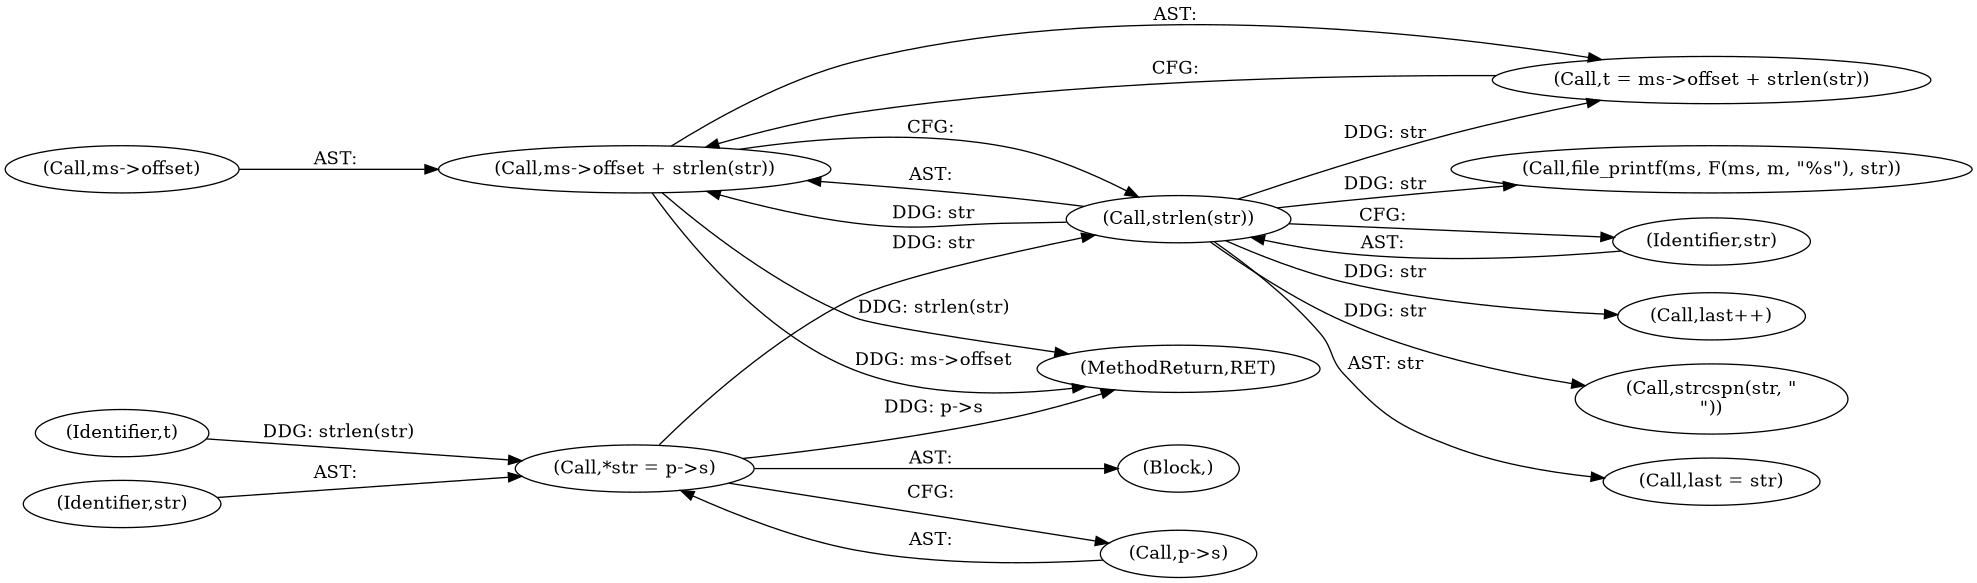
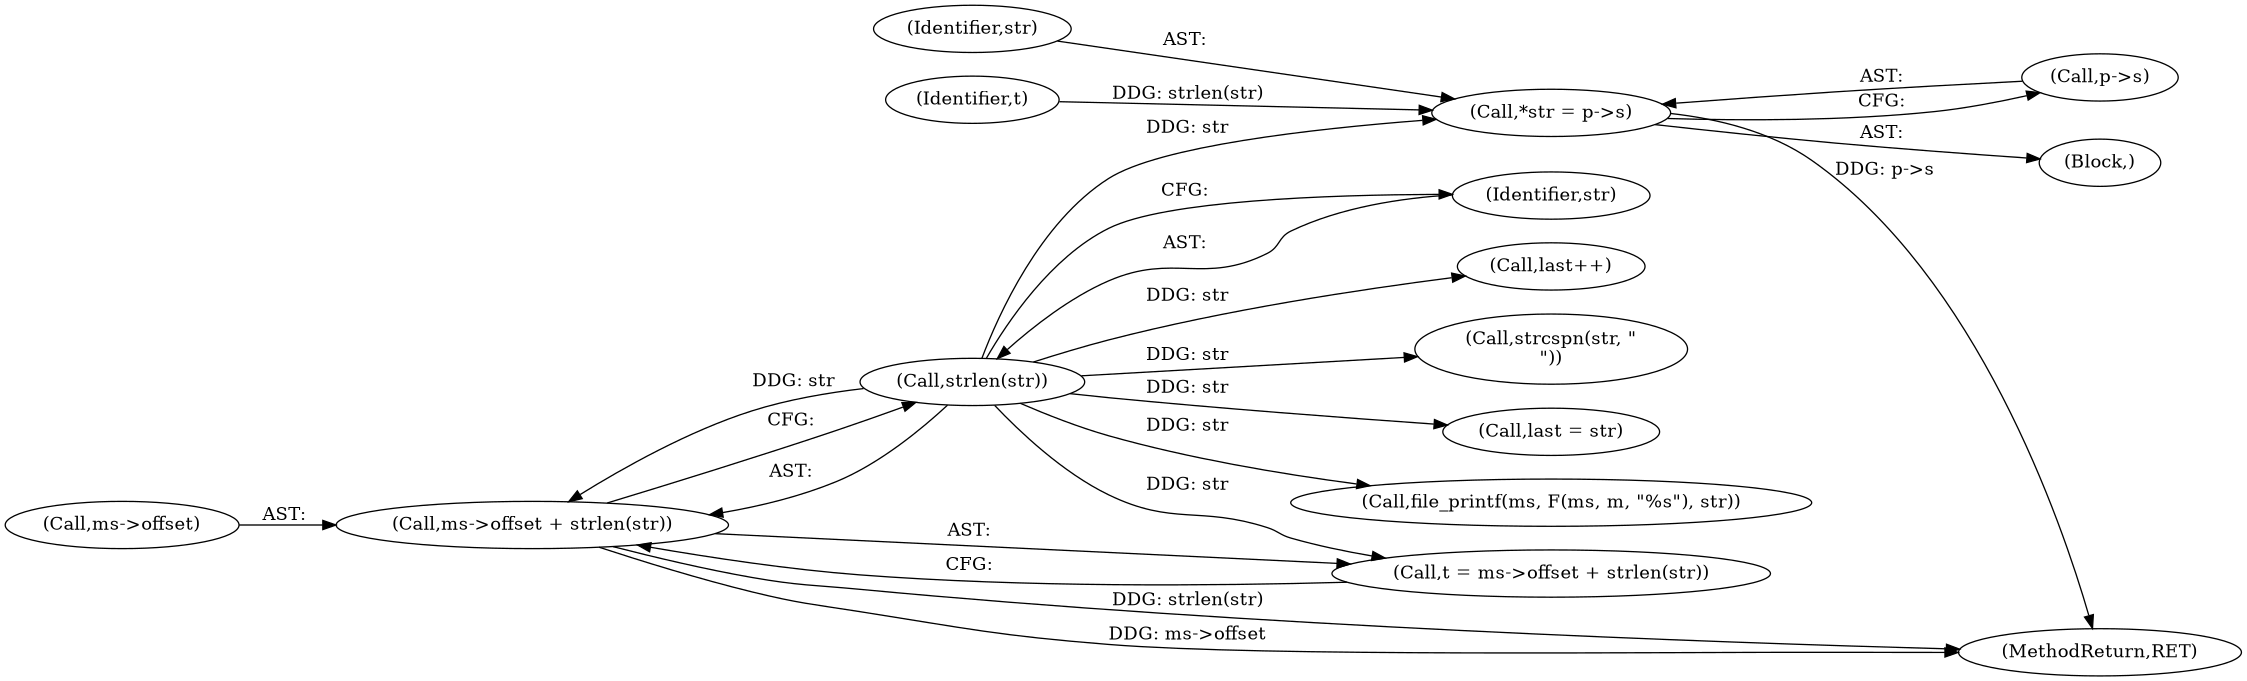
(850, 300) -> (1154, 160)
(1386, 364) -> (1188, 388)
